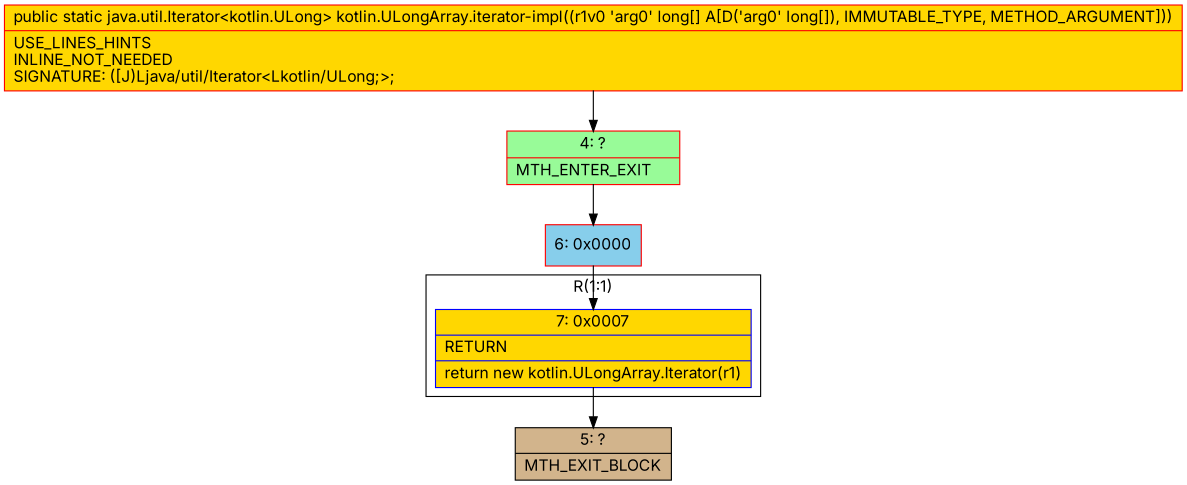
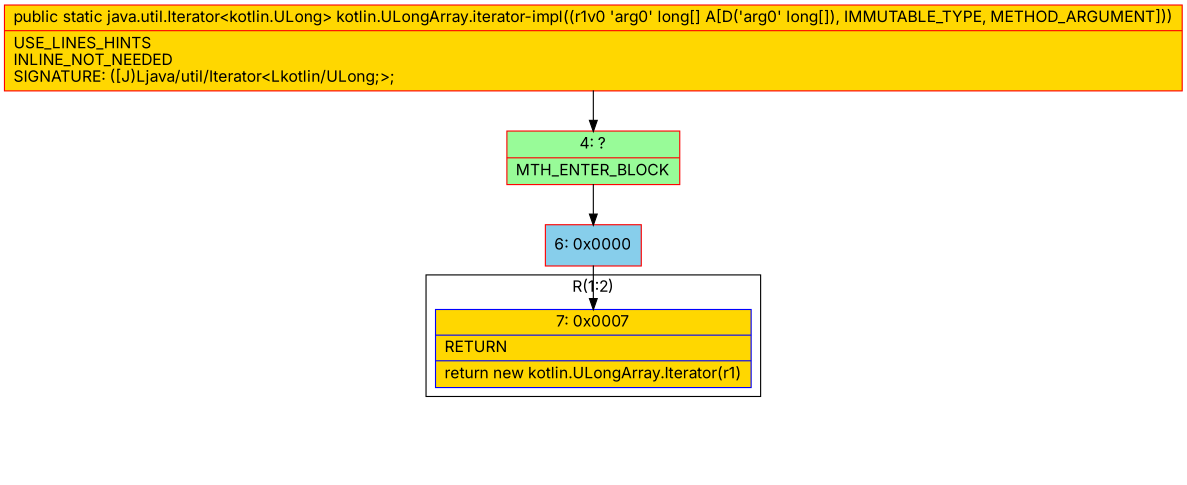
(584, 171) -> (593, 171)
(593, 288) -> (593, 288)
(593, 454) -> none
